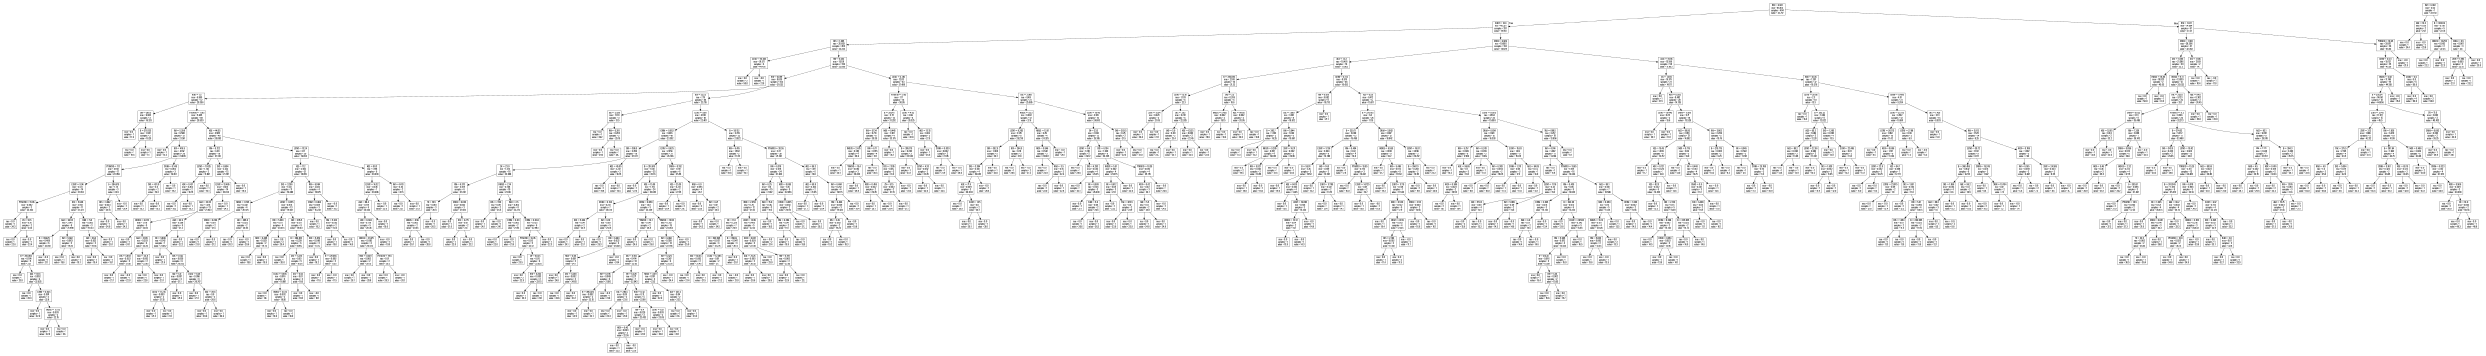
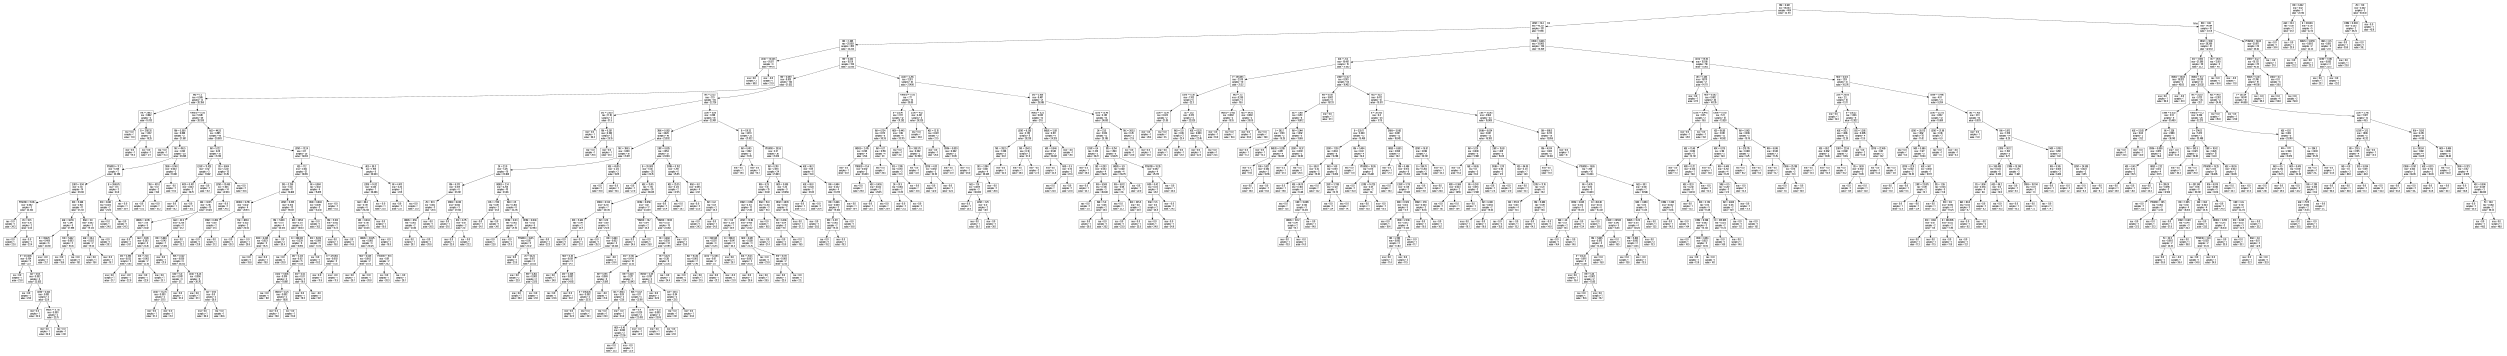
(2404, 110) -> none
(1473, 161) -> (1473, 179)
none -> (901, 206)
